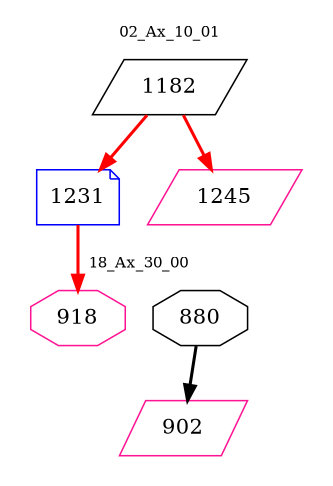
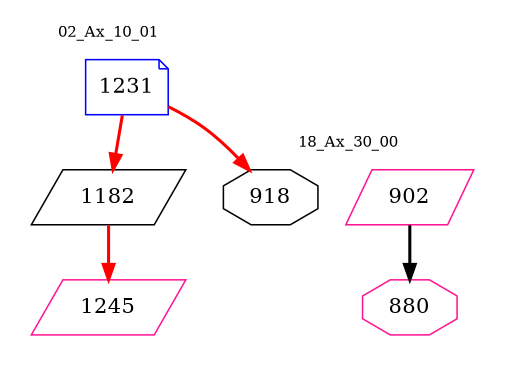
(129, 136) -> (119, 135)
(78, 318) -> (271, 197)
(200, 318) -> (410, 307)
(193, 366) -> (410, 245)
